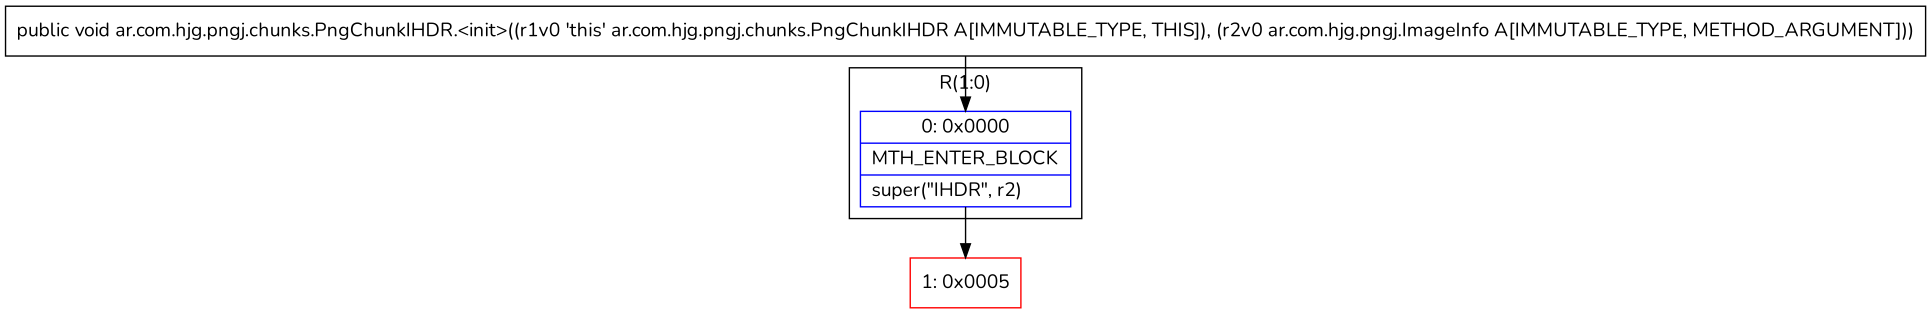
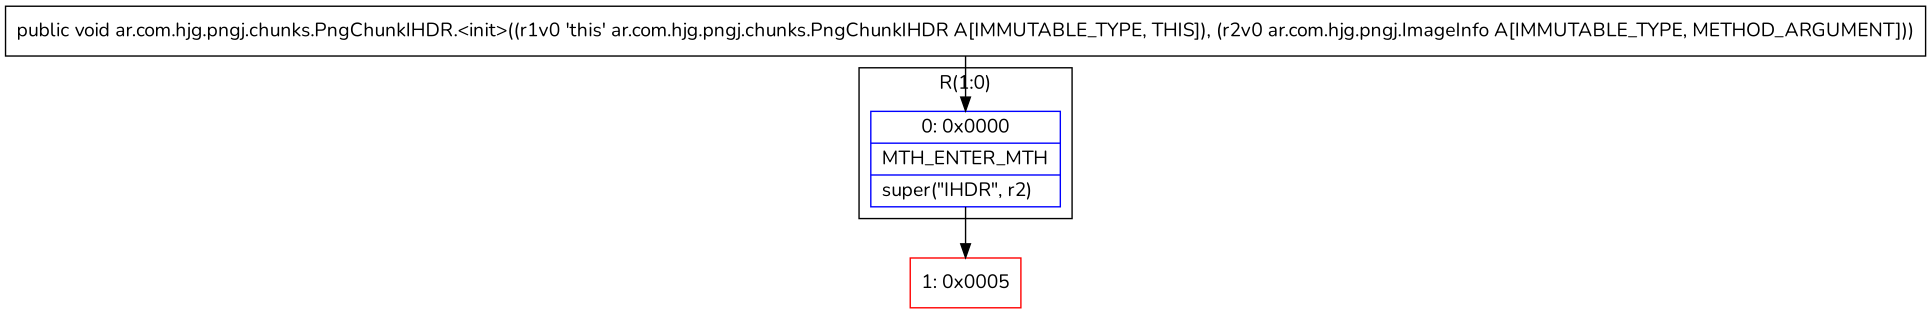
(966, 158) -> (966, 158)
